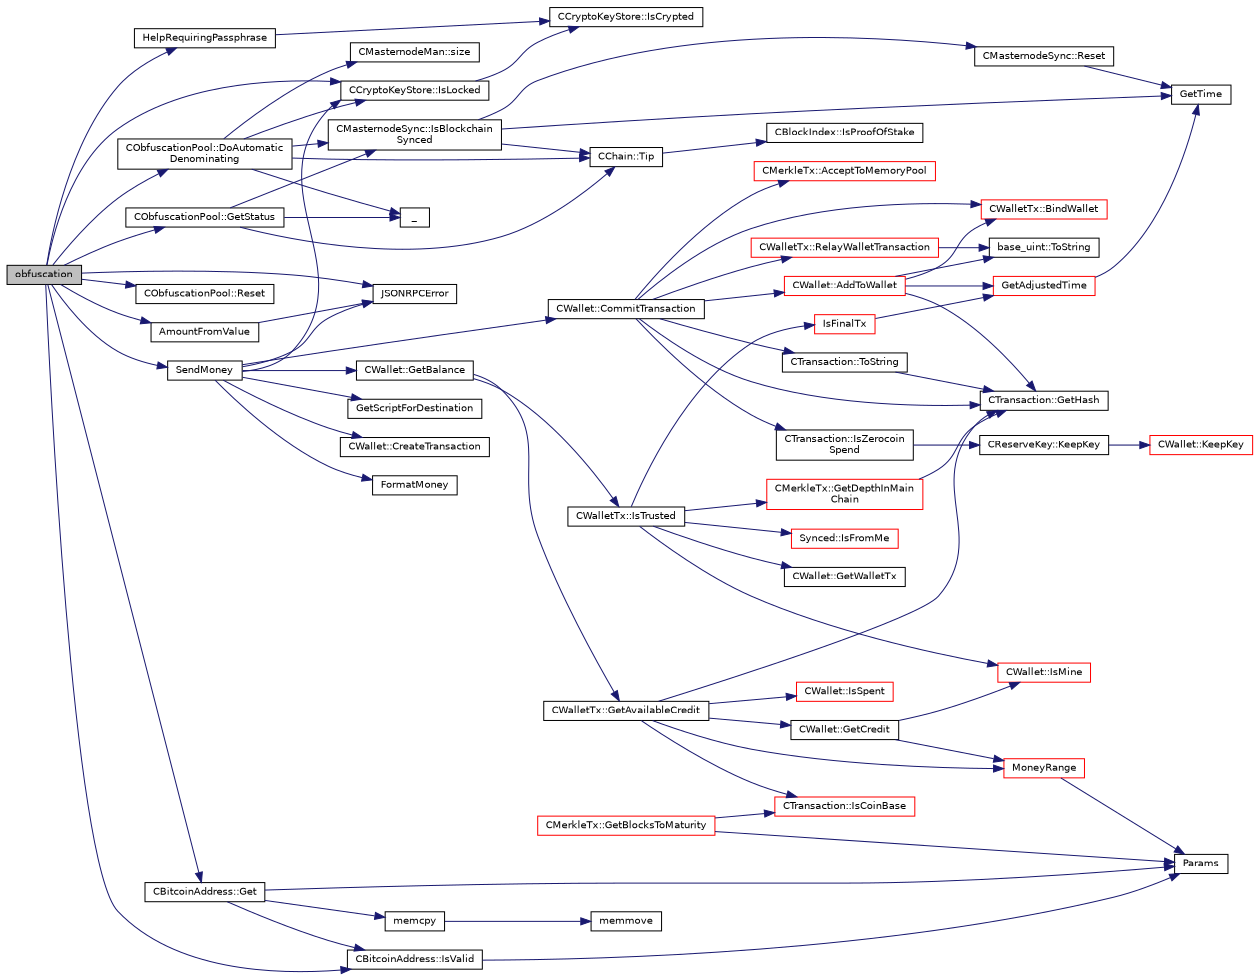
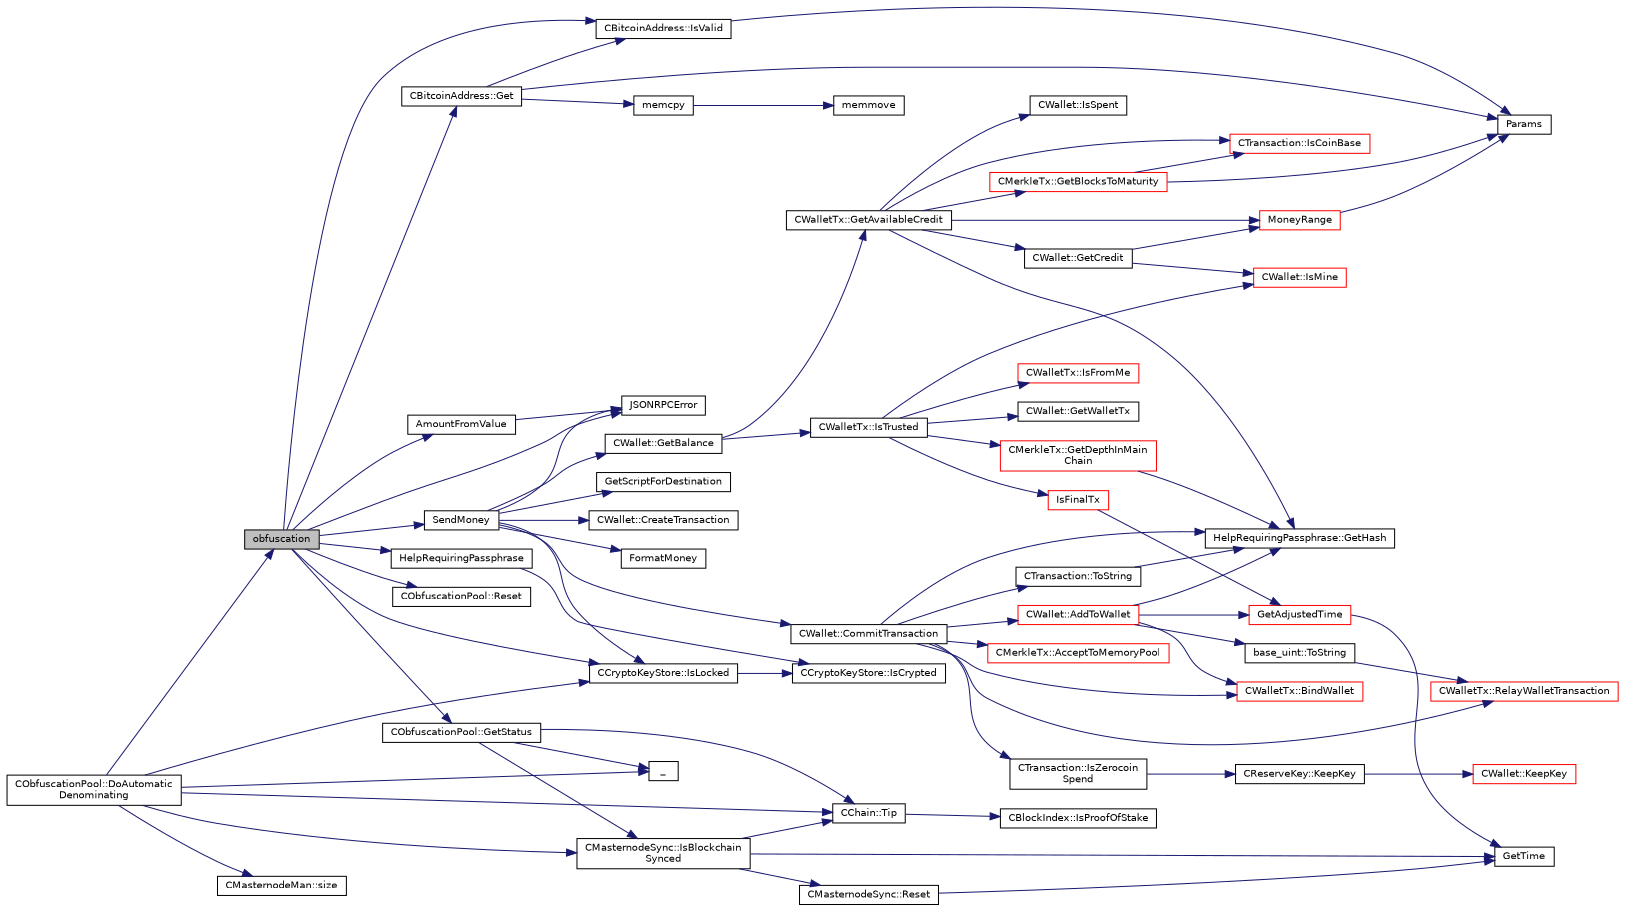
none -> (969, 202)
(100, 213) -> (187, 666)
(965, 248) -> (1406, 671)
(1044, 401) -> (1300, 538)
(845, 539) -> (1078, 373)
(845, 692) -> (1078, 106)
